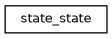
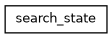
(56, 19) -> (56, 19)
